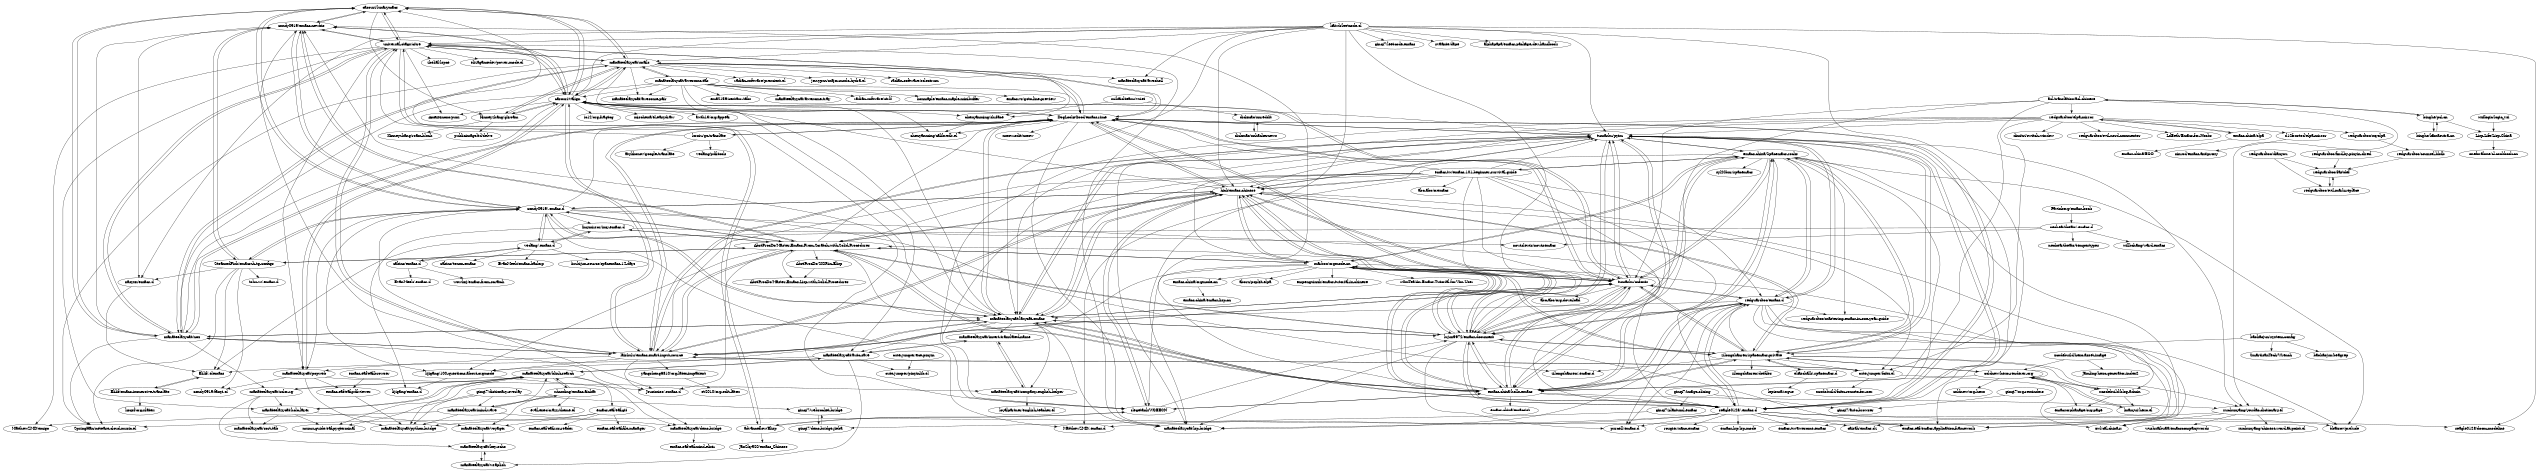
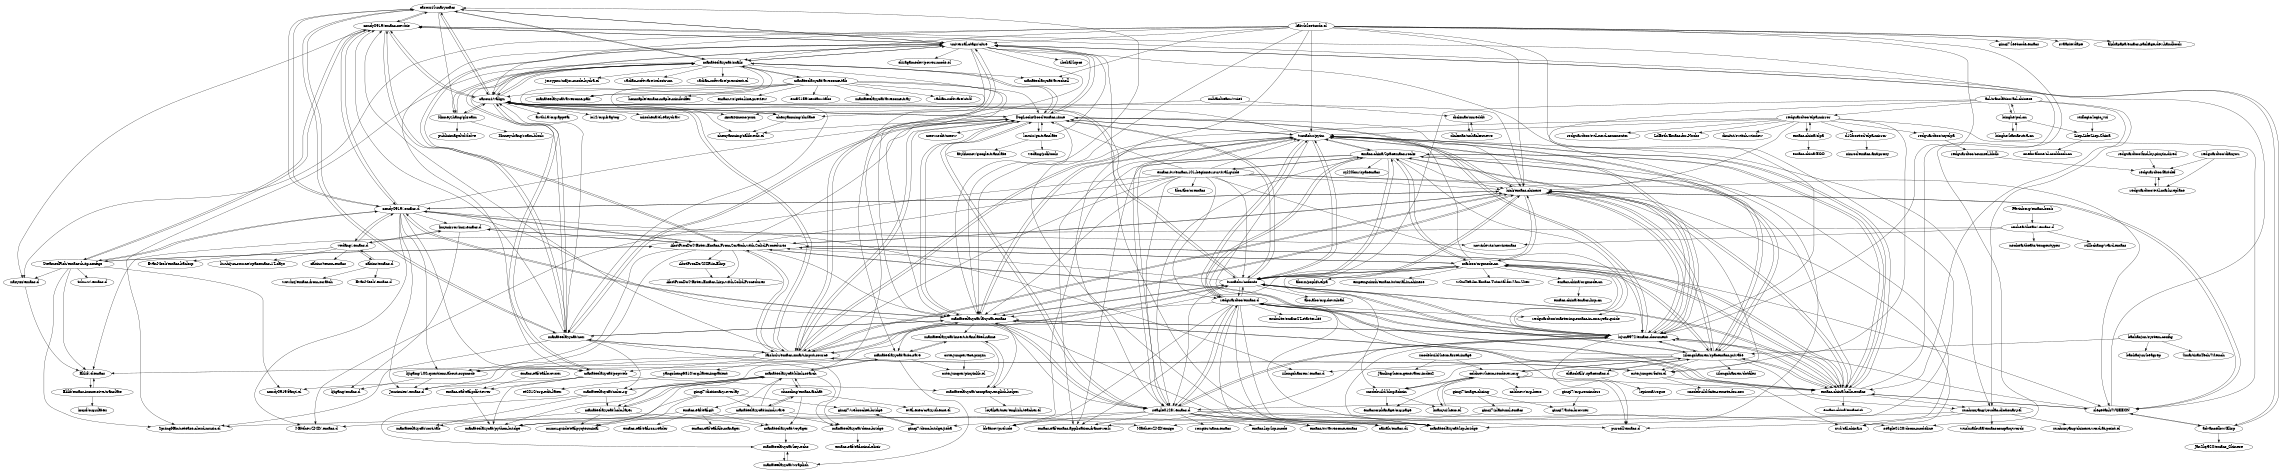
(1156, 156) -> none
none -> (1295, 319)
